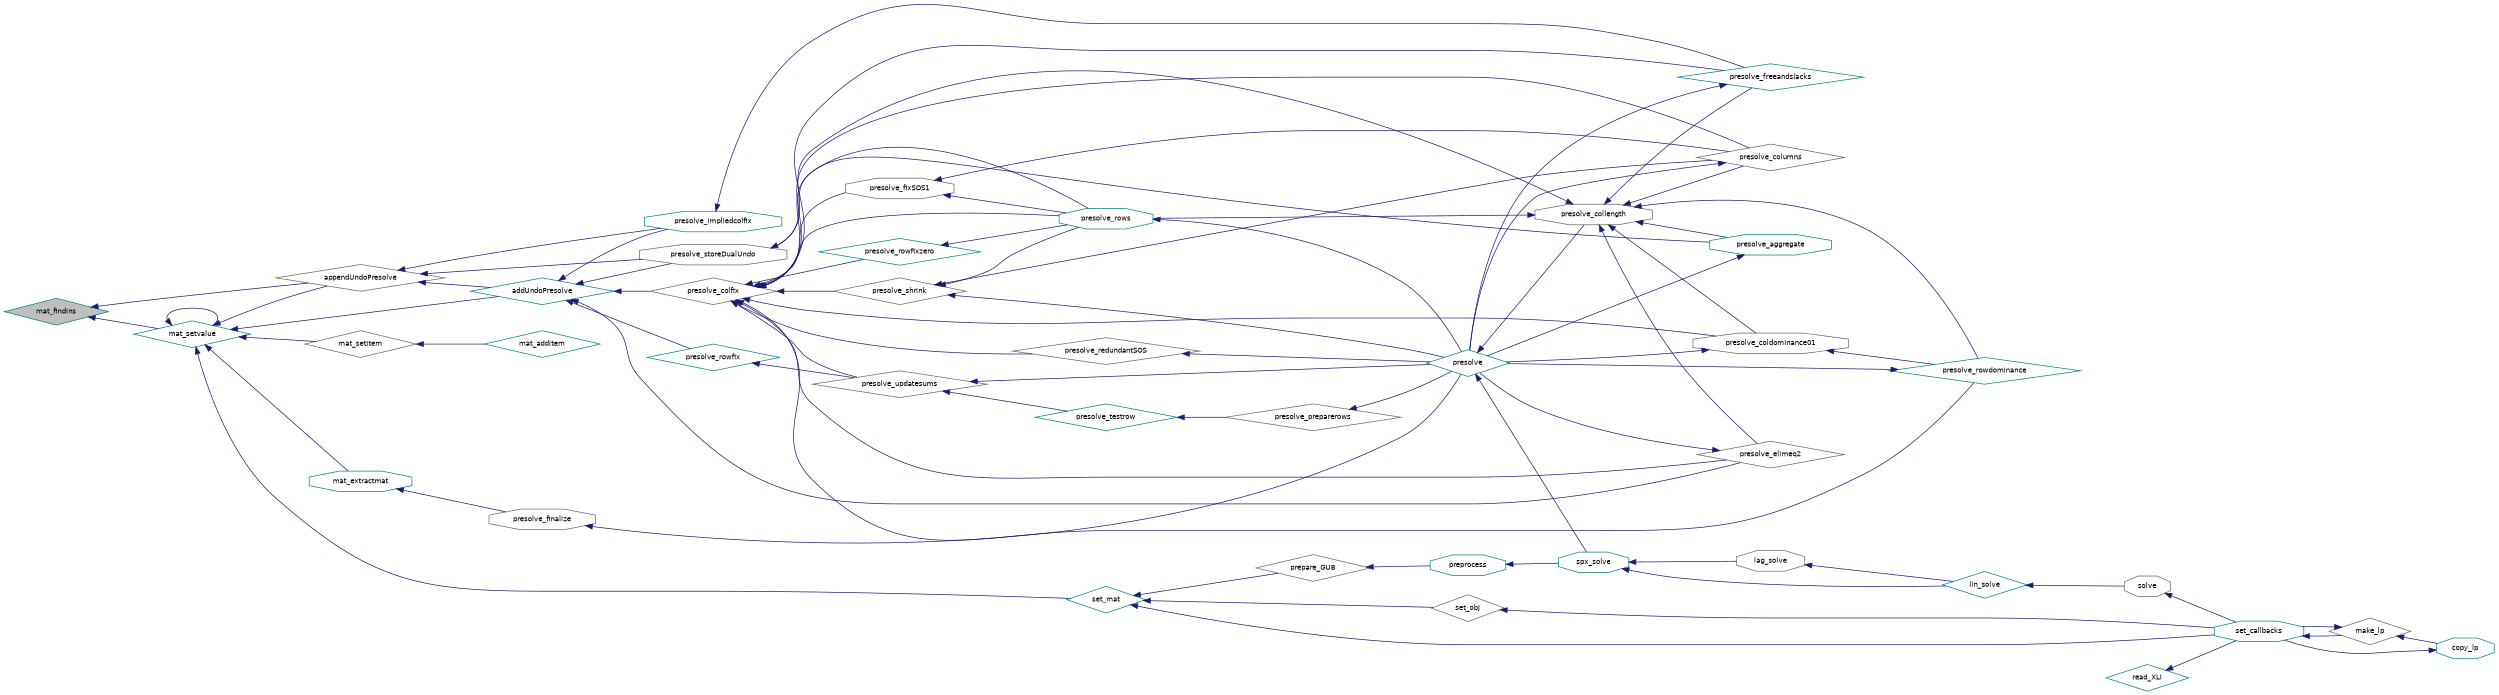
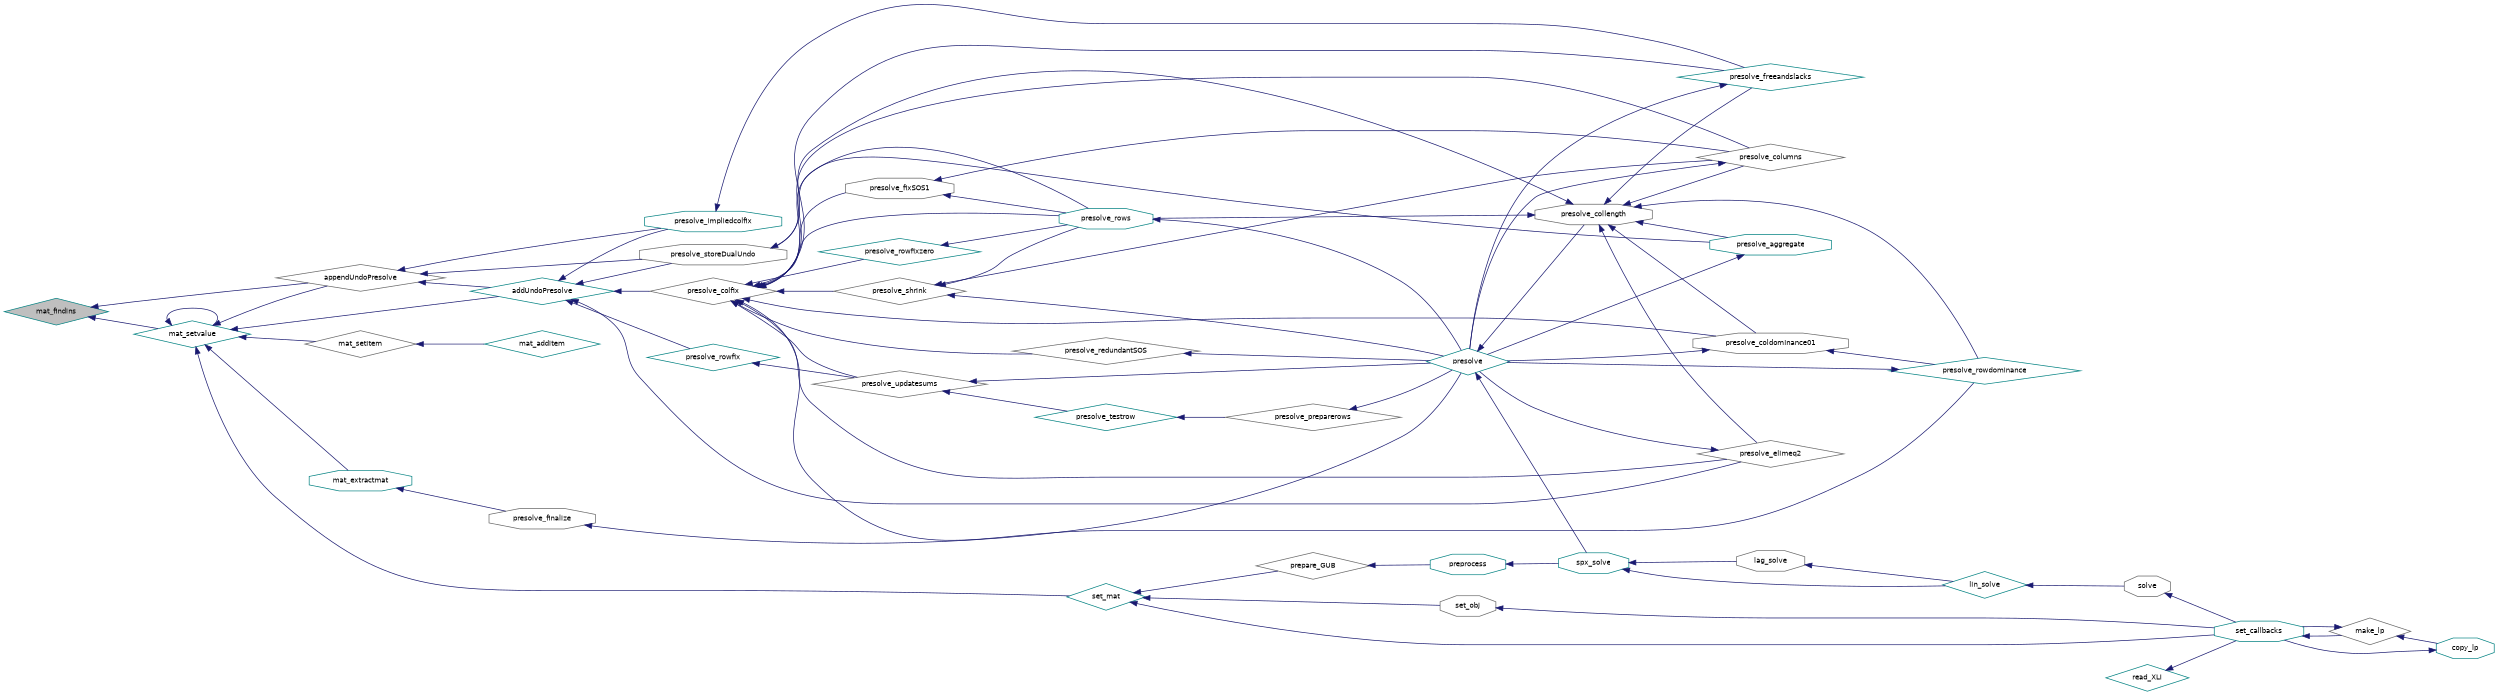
(1468, 608) -> (1468, 606)
